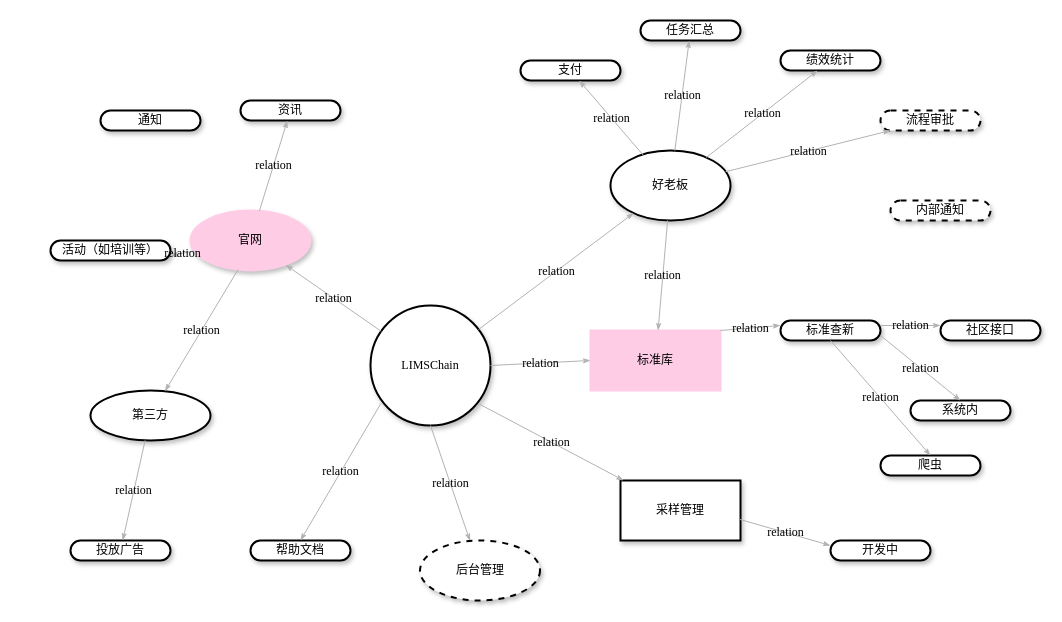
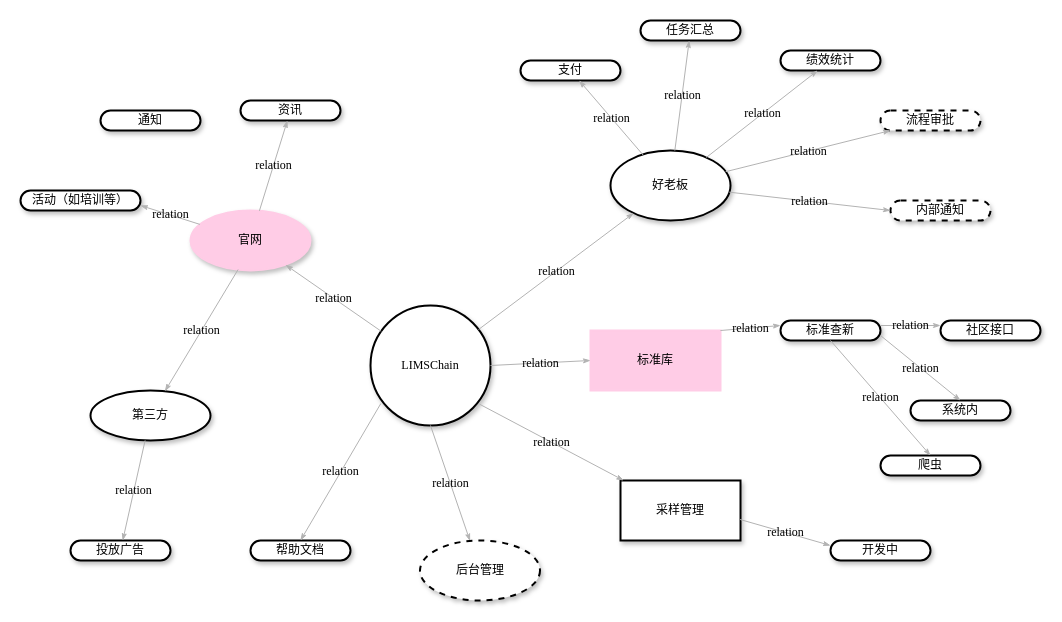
(111, 251) -> (81, 201)
(663, 275) -> (809, 201)
